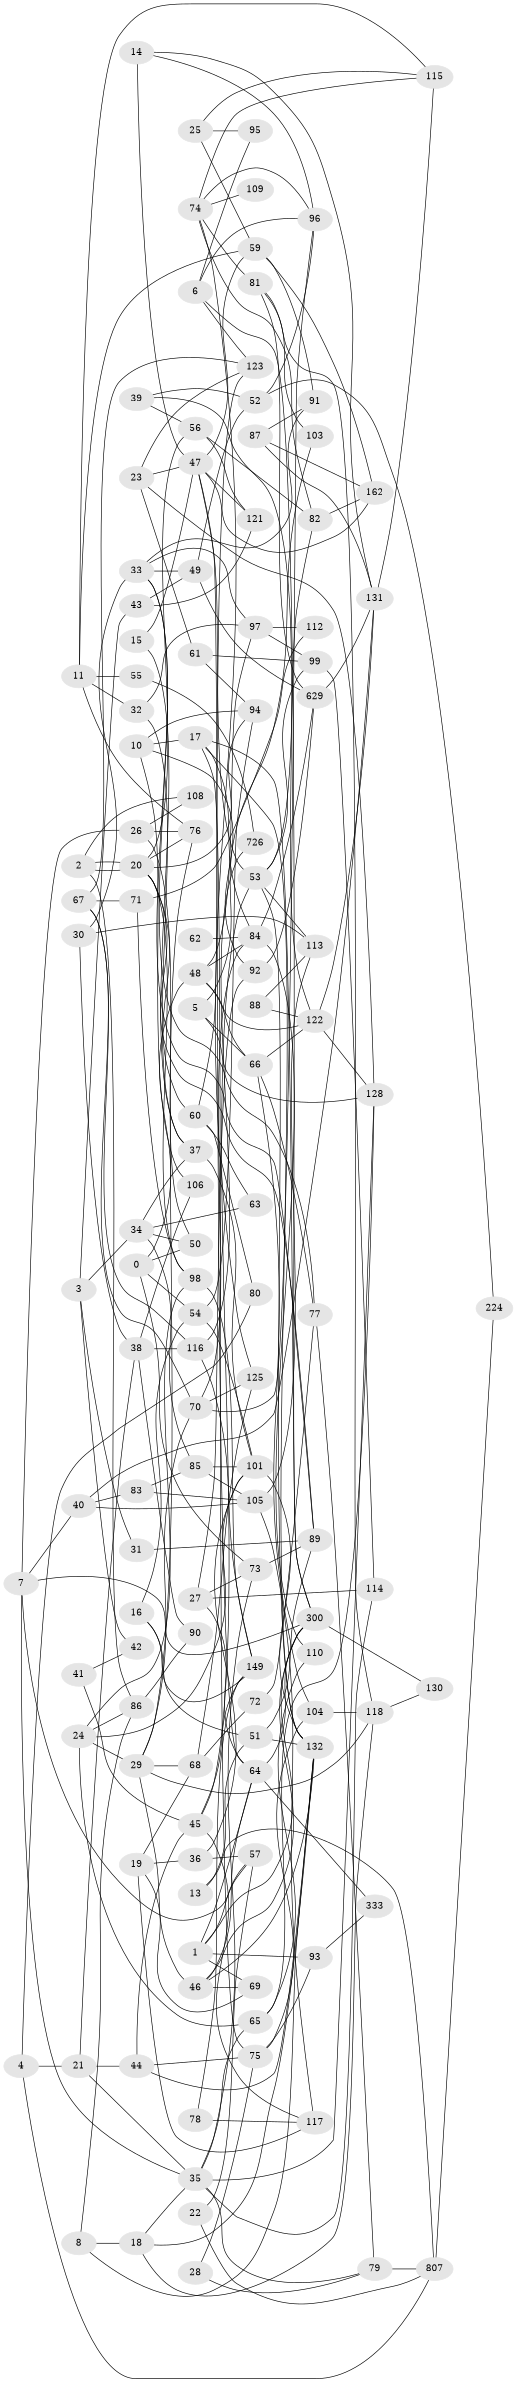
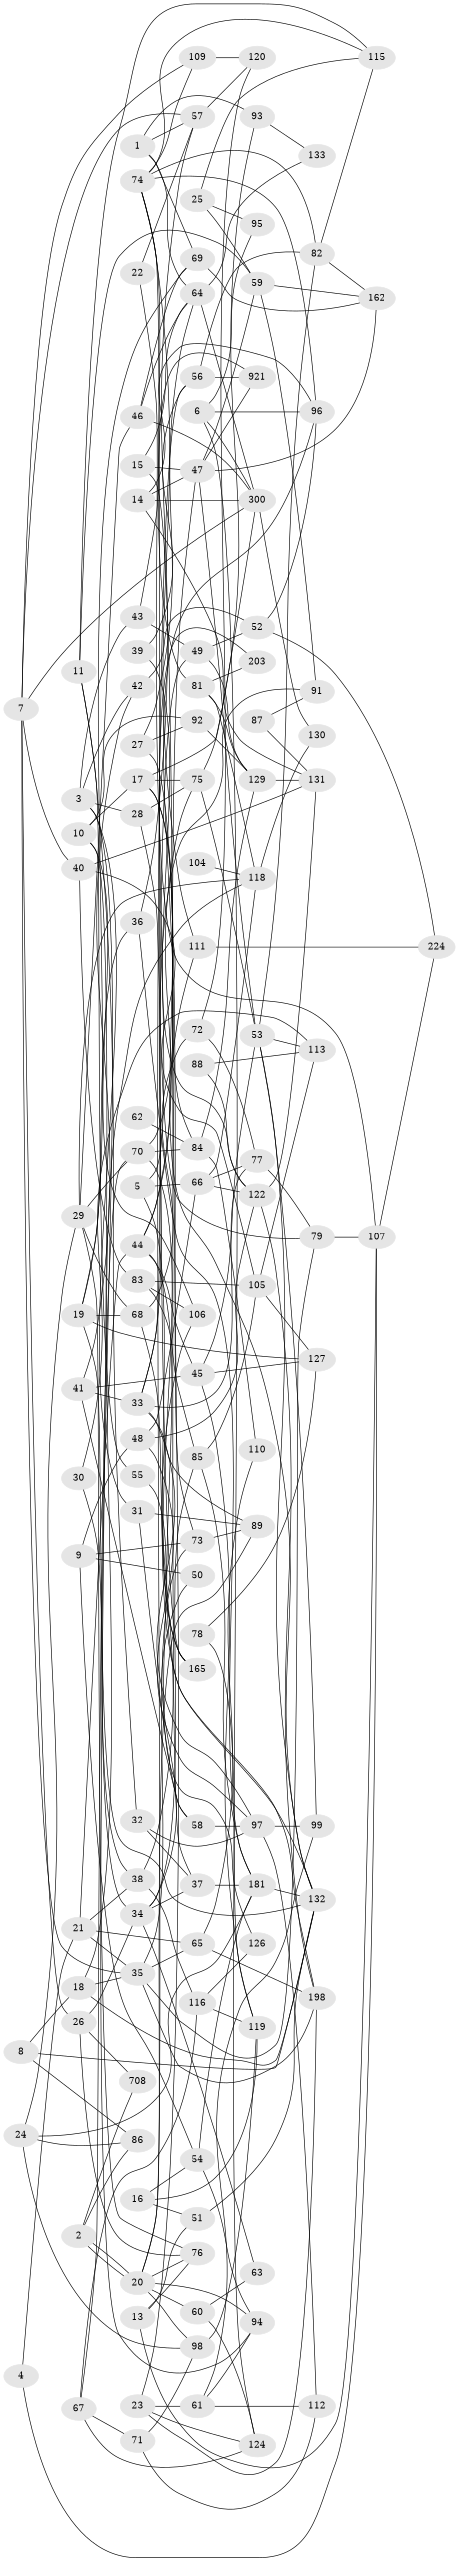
none -> (257, 58)
(414, 339) -> (347, 156)
none -> (39, 355)
(255, 367) -> (257, 2445)
(196, 389) -> (174, 617)
(315, 436) -> (257, 662)
(315, 464) -> (276, 310)
(255, 520) -> (257, 377)
(315, 697) -> (257, 780)
(120, 765) -> (167, 2289)
(112, 780) -> (108, 1397)
(195, 797) -> (138, 2082)
none -> (113, 808)
(255, 843) -> (257, 1944)
none -> (197, 947)
(225, 955) -> none
(171, 1037) -> (120, 1955)
(375, 1095) -> (317, 1998)
(218, 1120) -> (169, 343)
(137, 1265) -> (79, 1556)
(255, 1294) -> none
none -> (167, 1298)
(255, 1378) -> (197, 1670)
(277, 1390) -> (241, 1005)
(255, 1467) -> (257, 1885)
(375, 1589) -> none
(295, 1609) -> none
(195, 1634) -> none
(255, 1668) -> (257, 2028)
none -> (197, 1826)
(279, 1843) -> (229, 902)
(296, 1866) -> (114, 1818)
(276, 1867) -> (197, 501)
(375, 1906) -> (317, 156)
(111, 1923) -> (138, 1937)
(315, 2123) -> (317, 1360)
(435, 2269) -> (377, 1237)
none -> (257, 2406)
